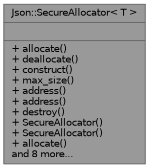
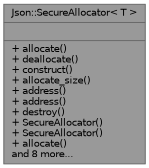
(43, 81) -> (51, 81)
